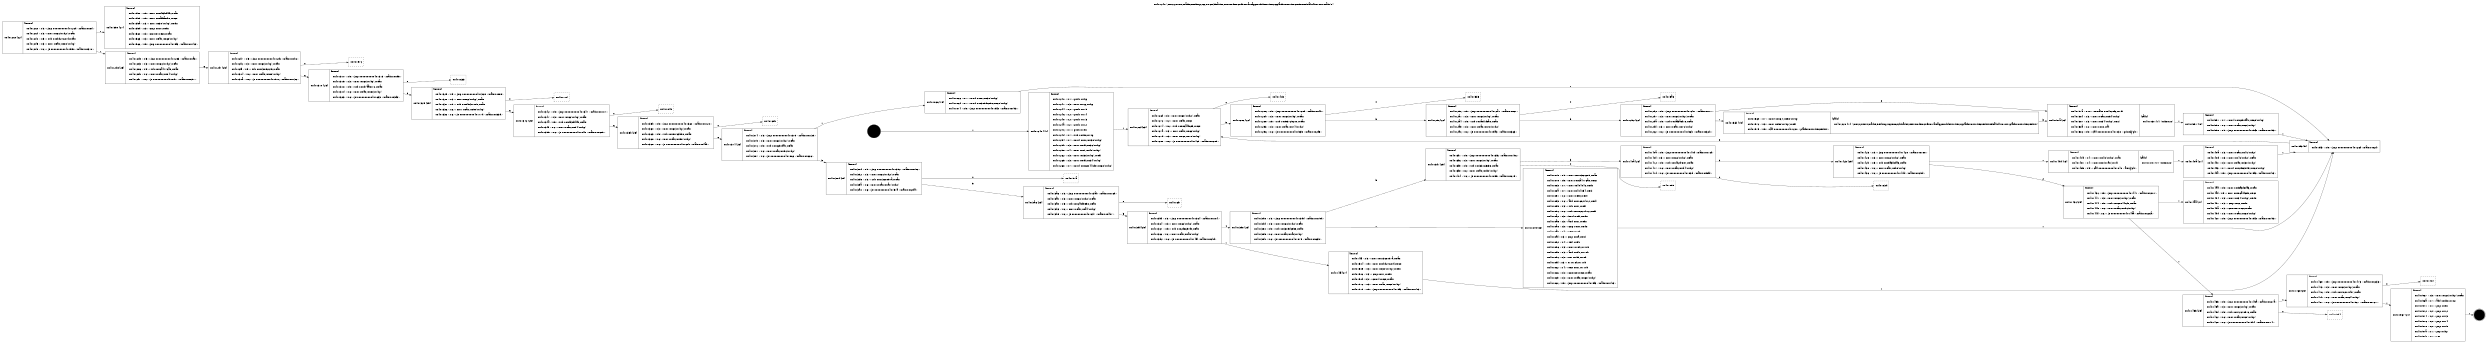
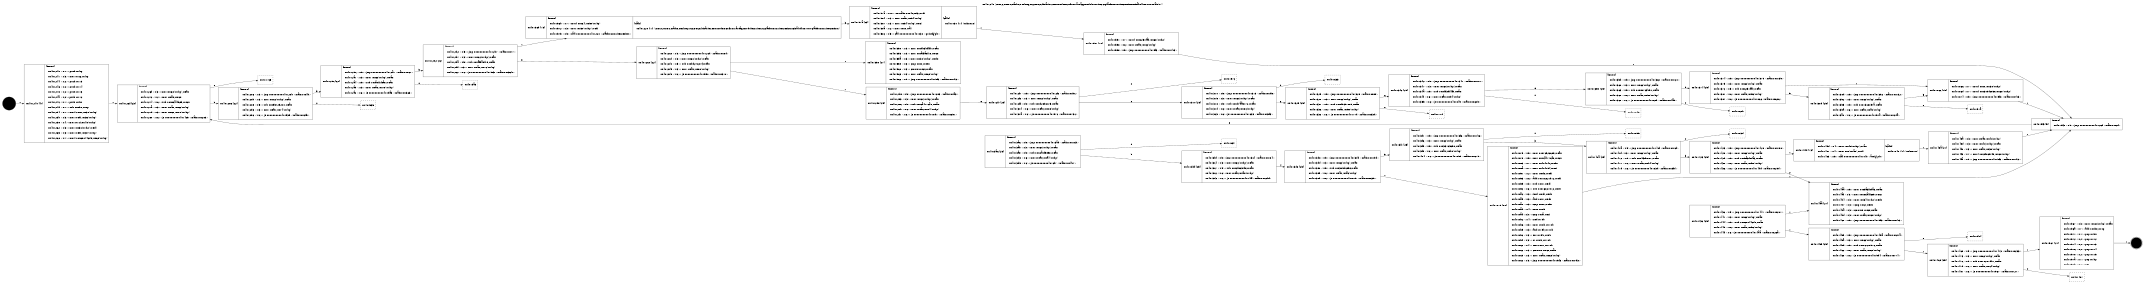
(1880, 102) -> (576, 62)
(1996, 172) -> (1796, 177)
(972, 190) -> (1915, 97)
(1376, 273) -> none
